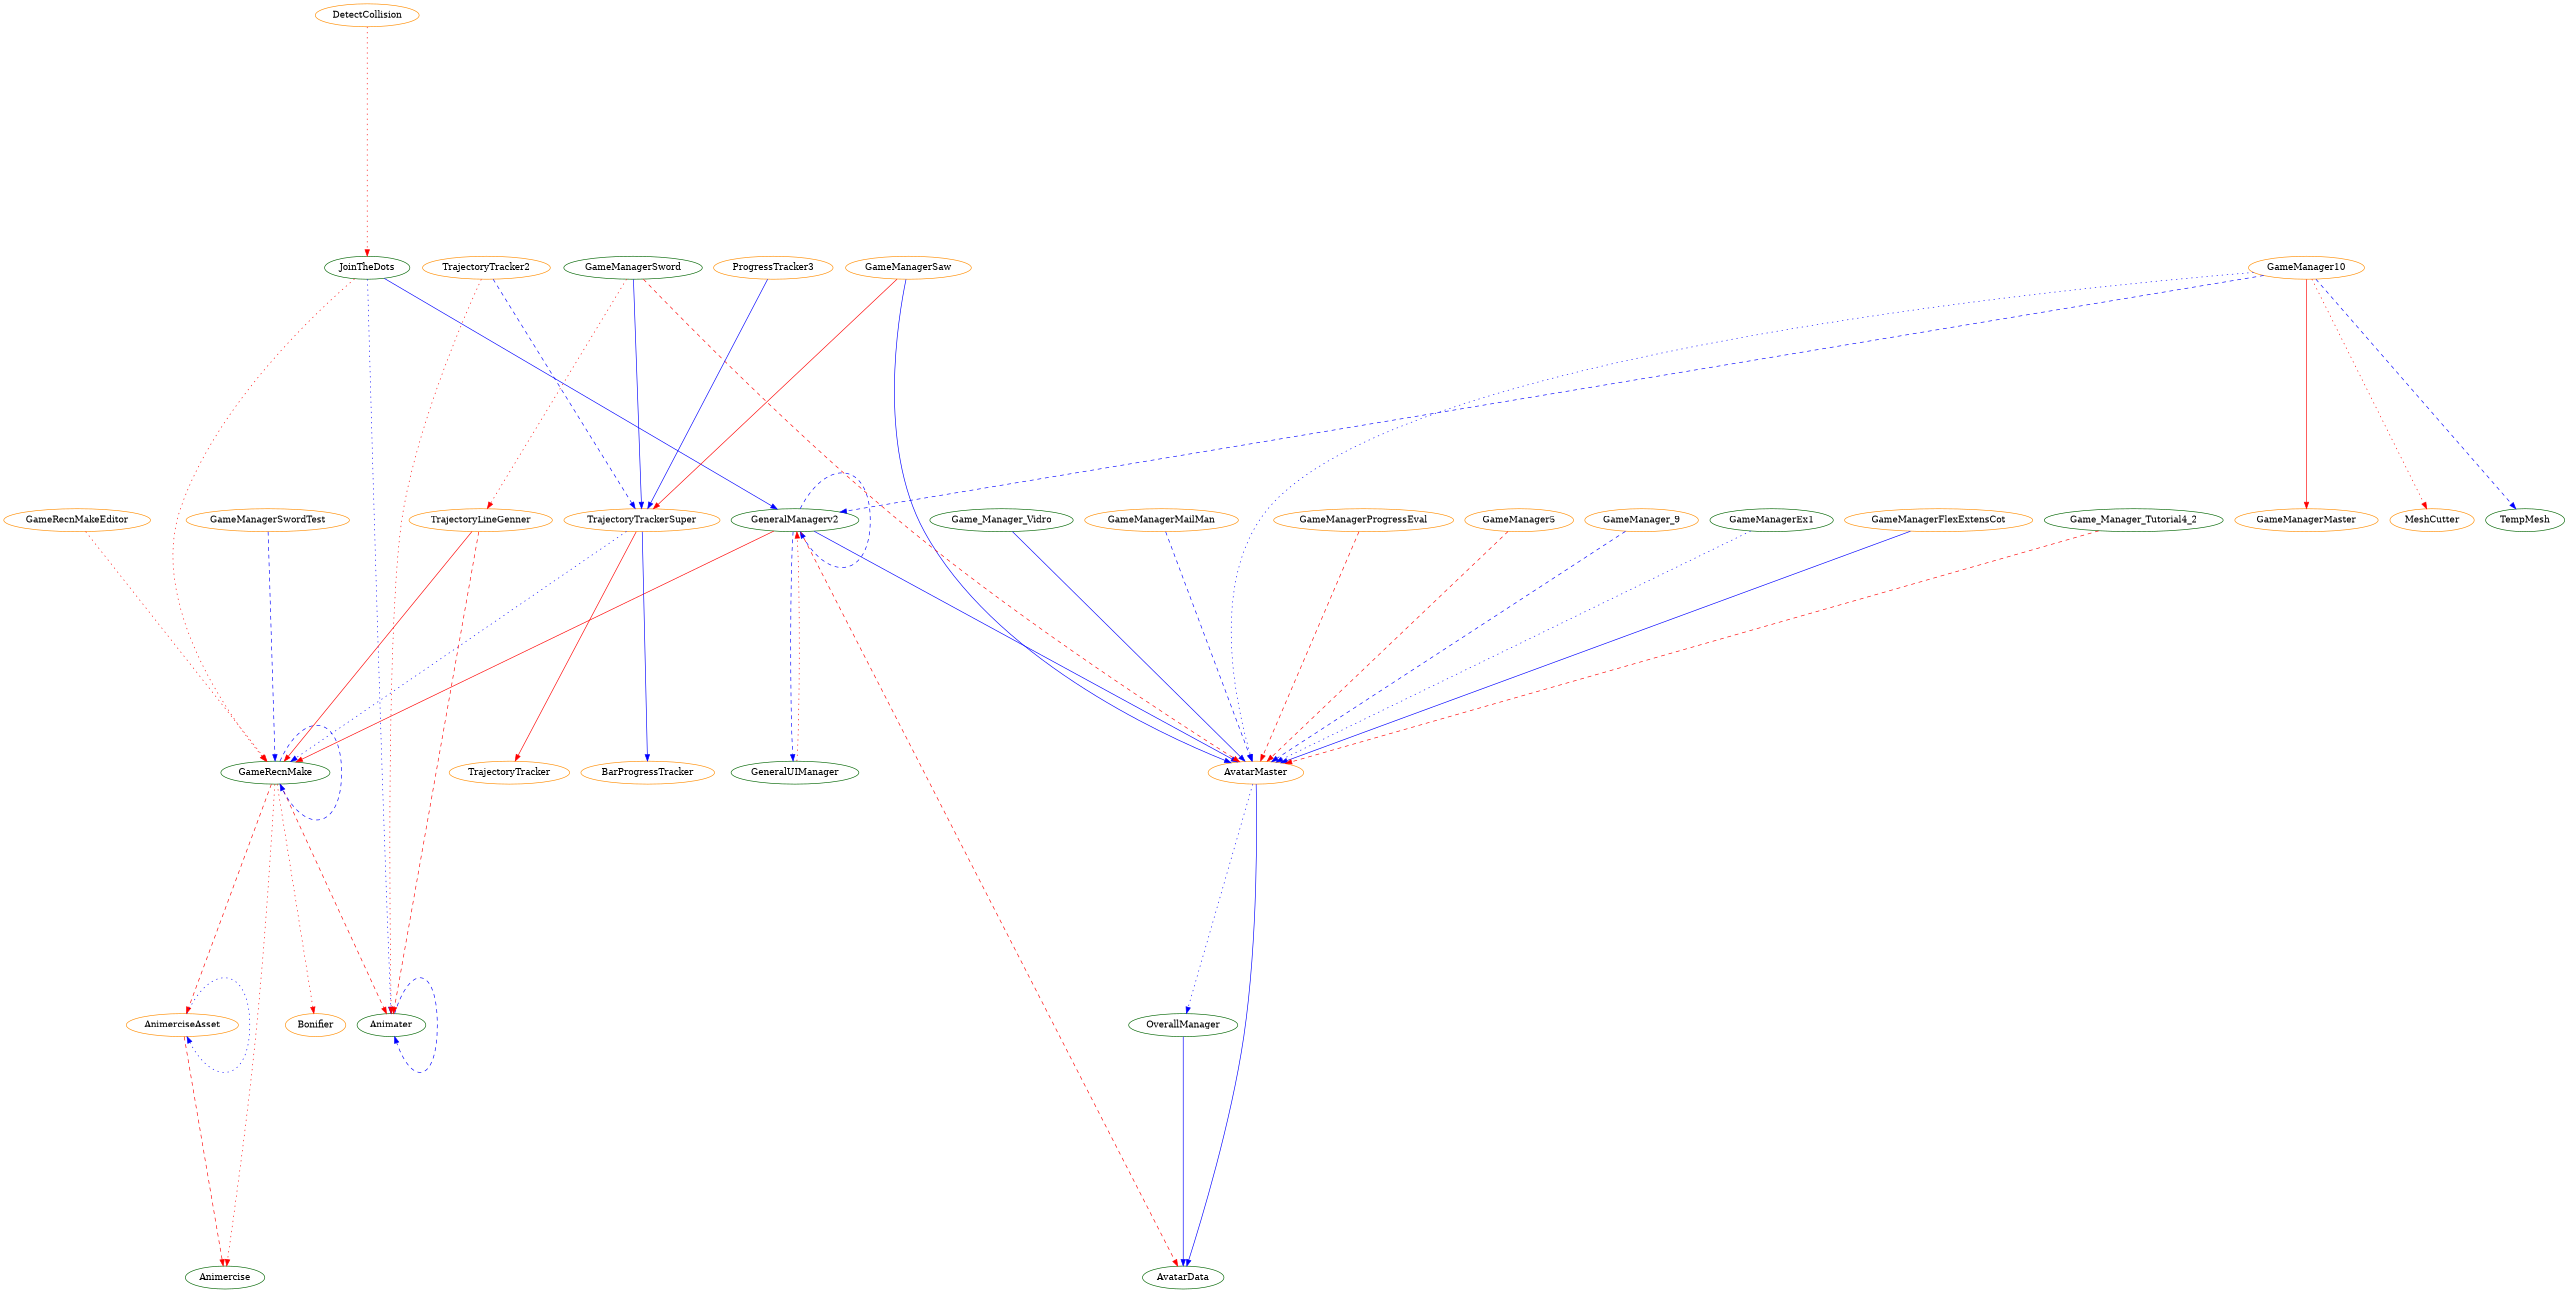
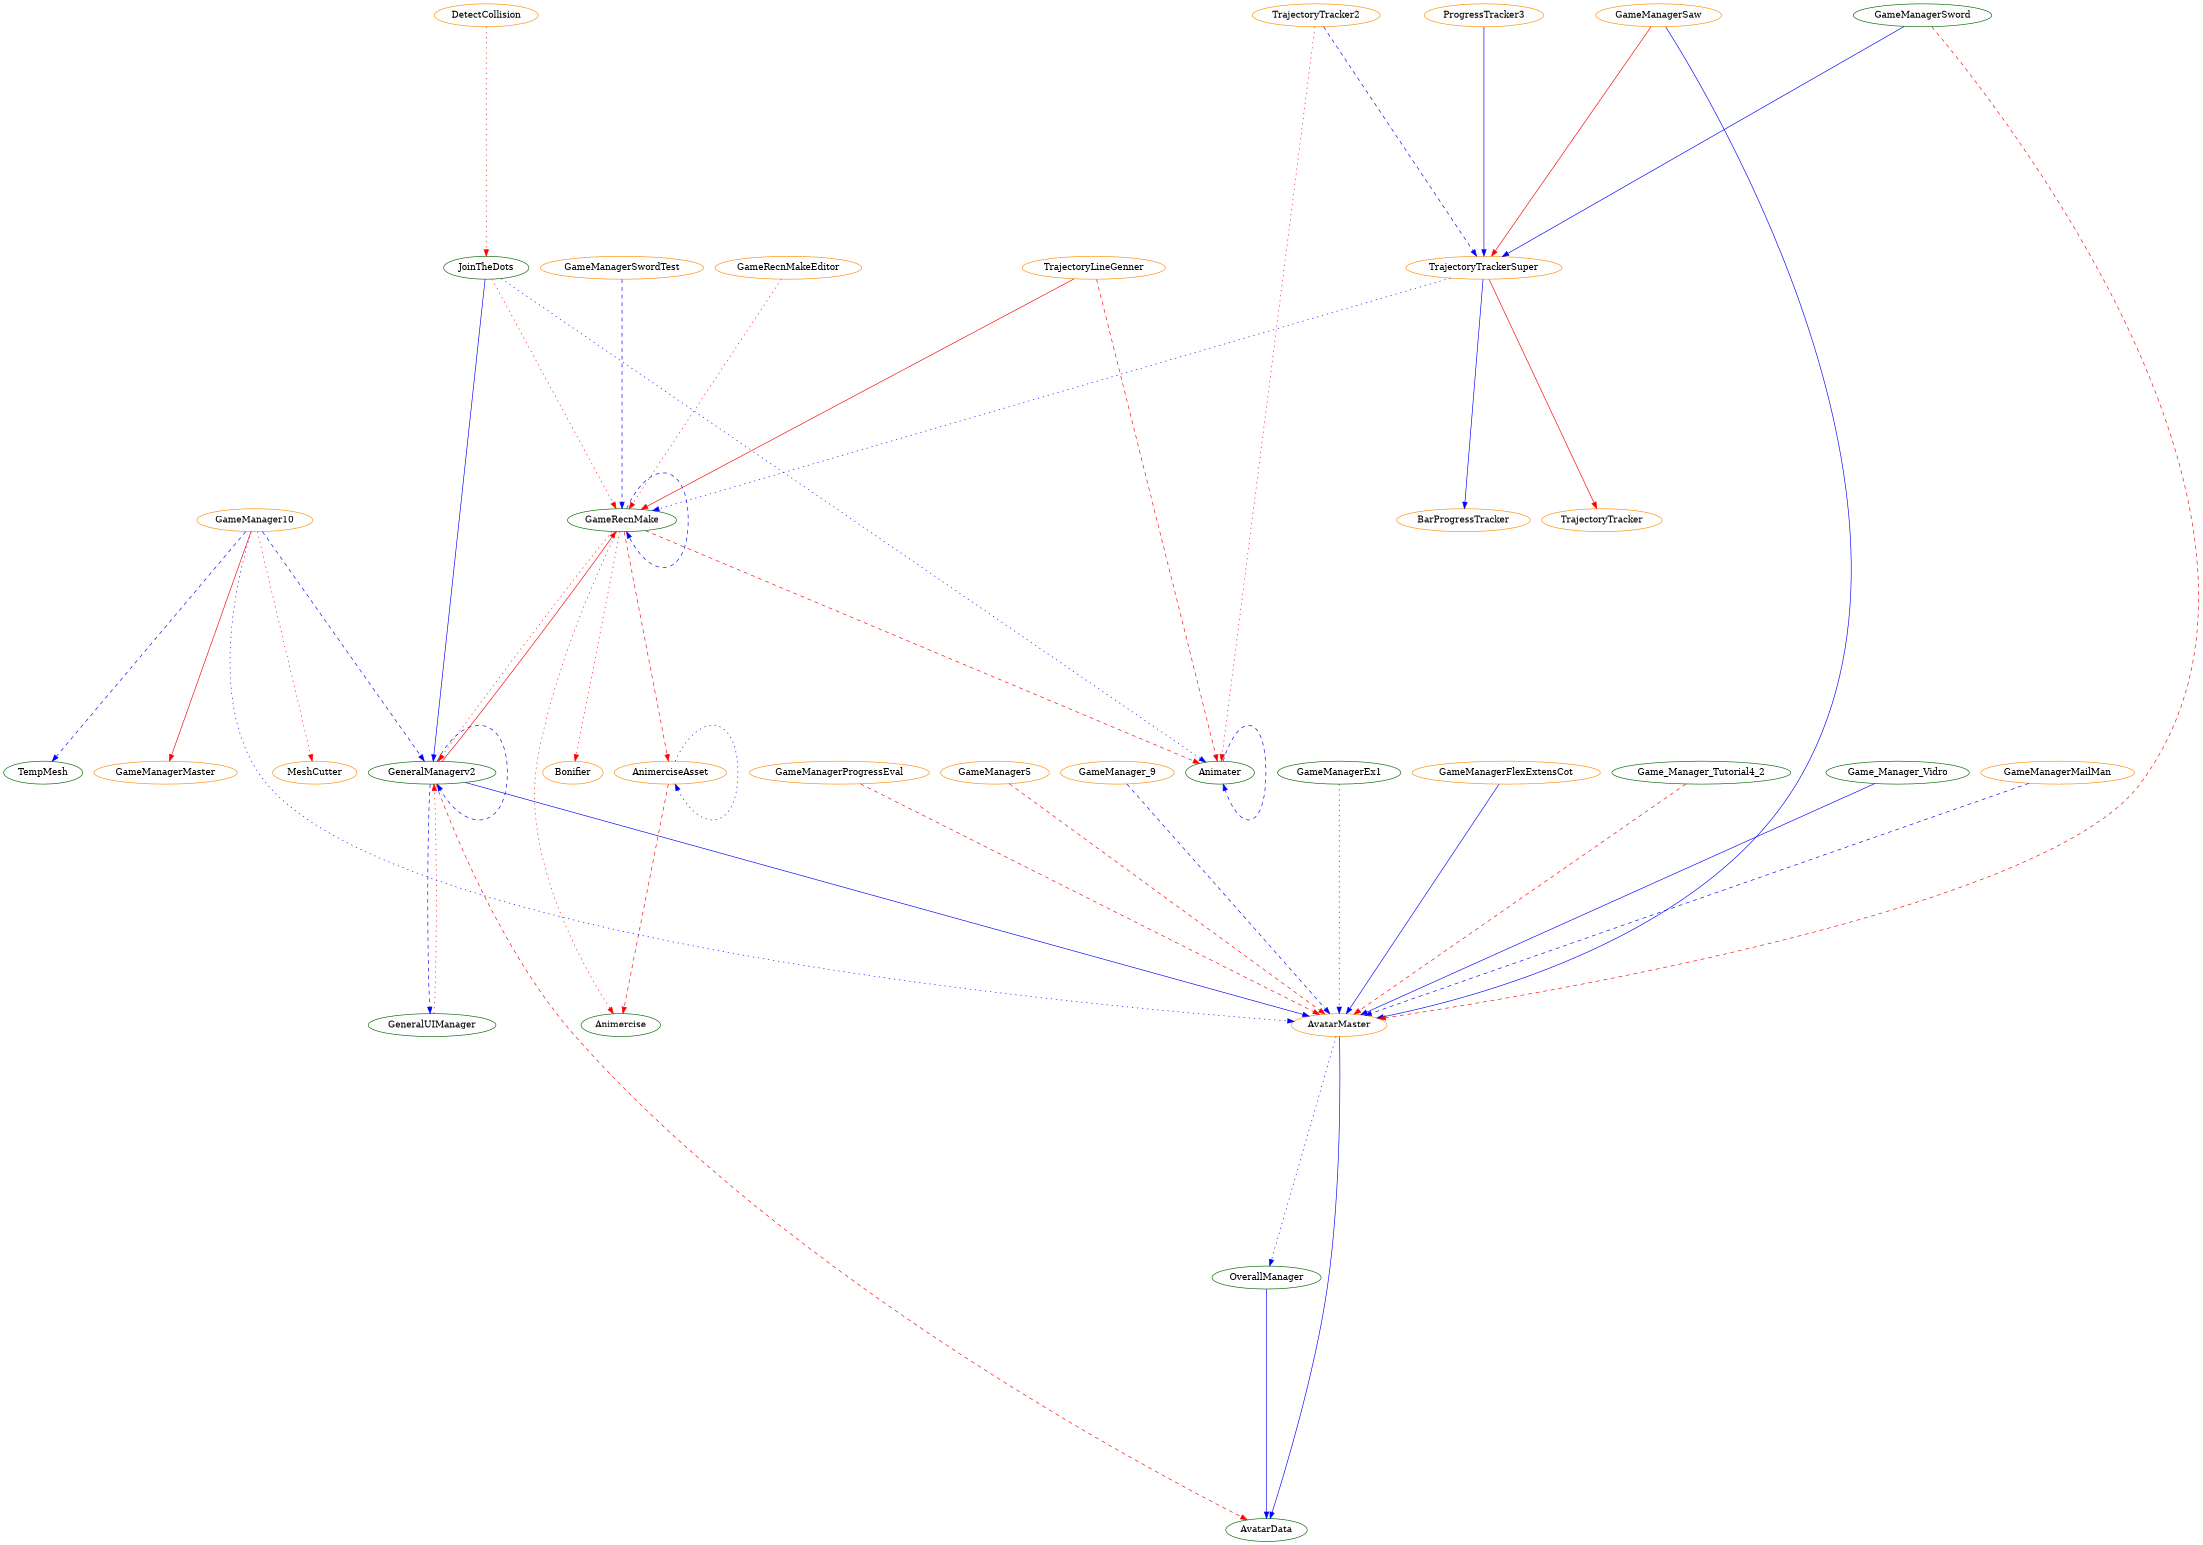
(555, 397) -> none
none -> (526, 643)
